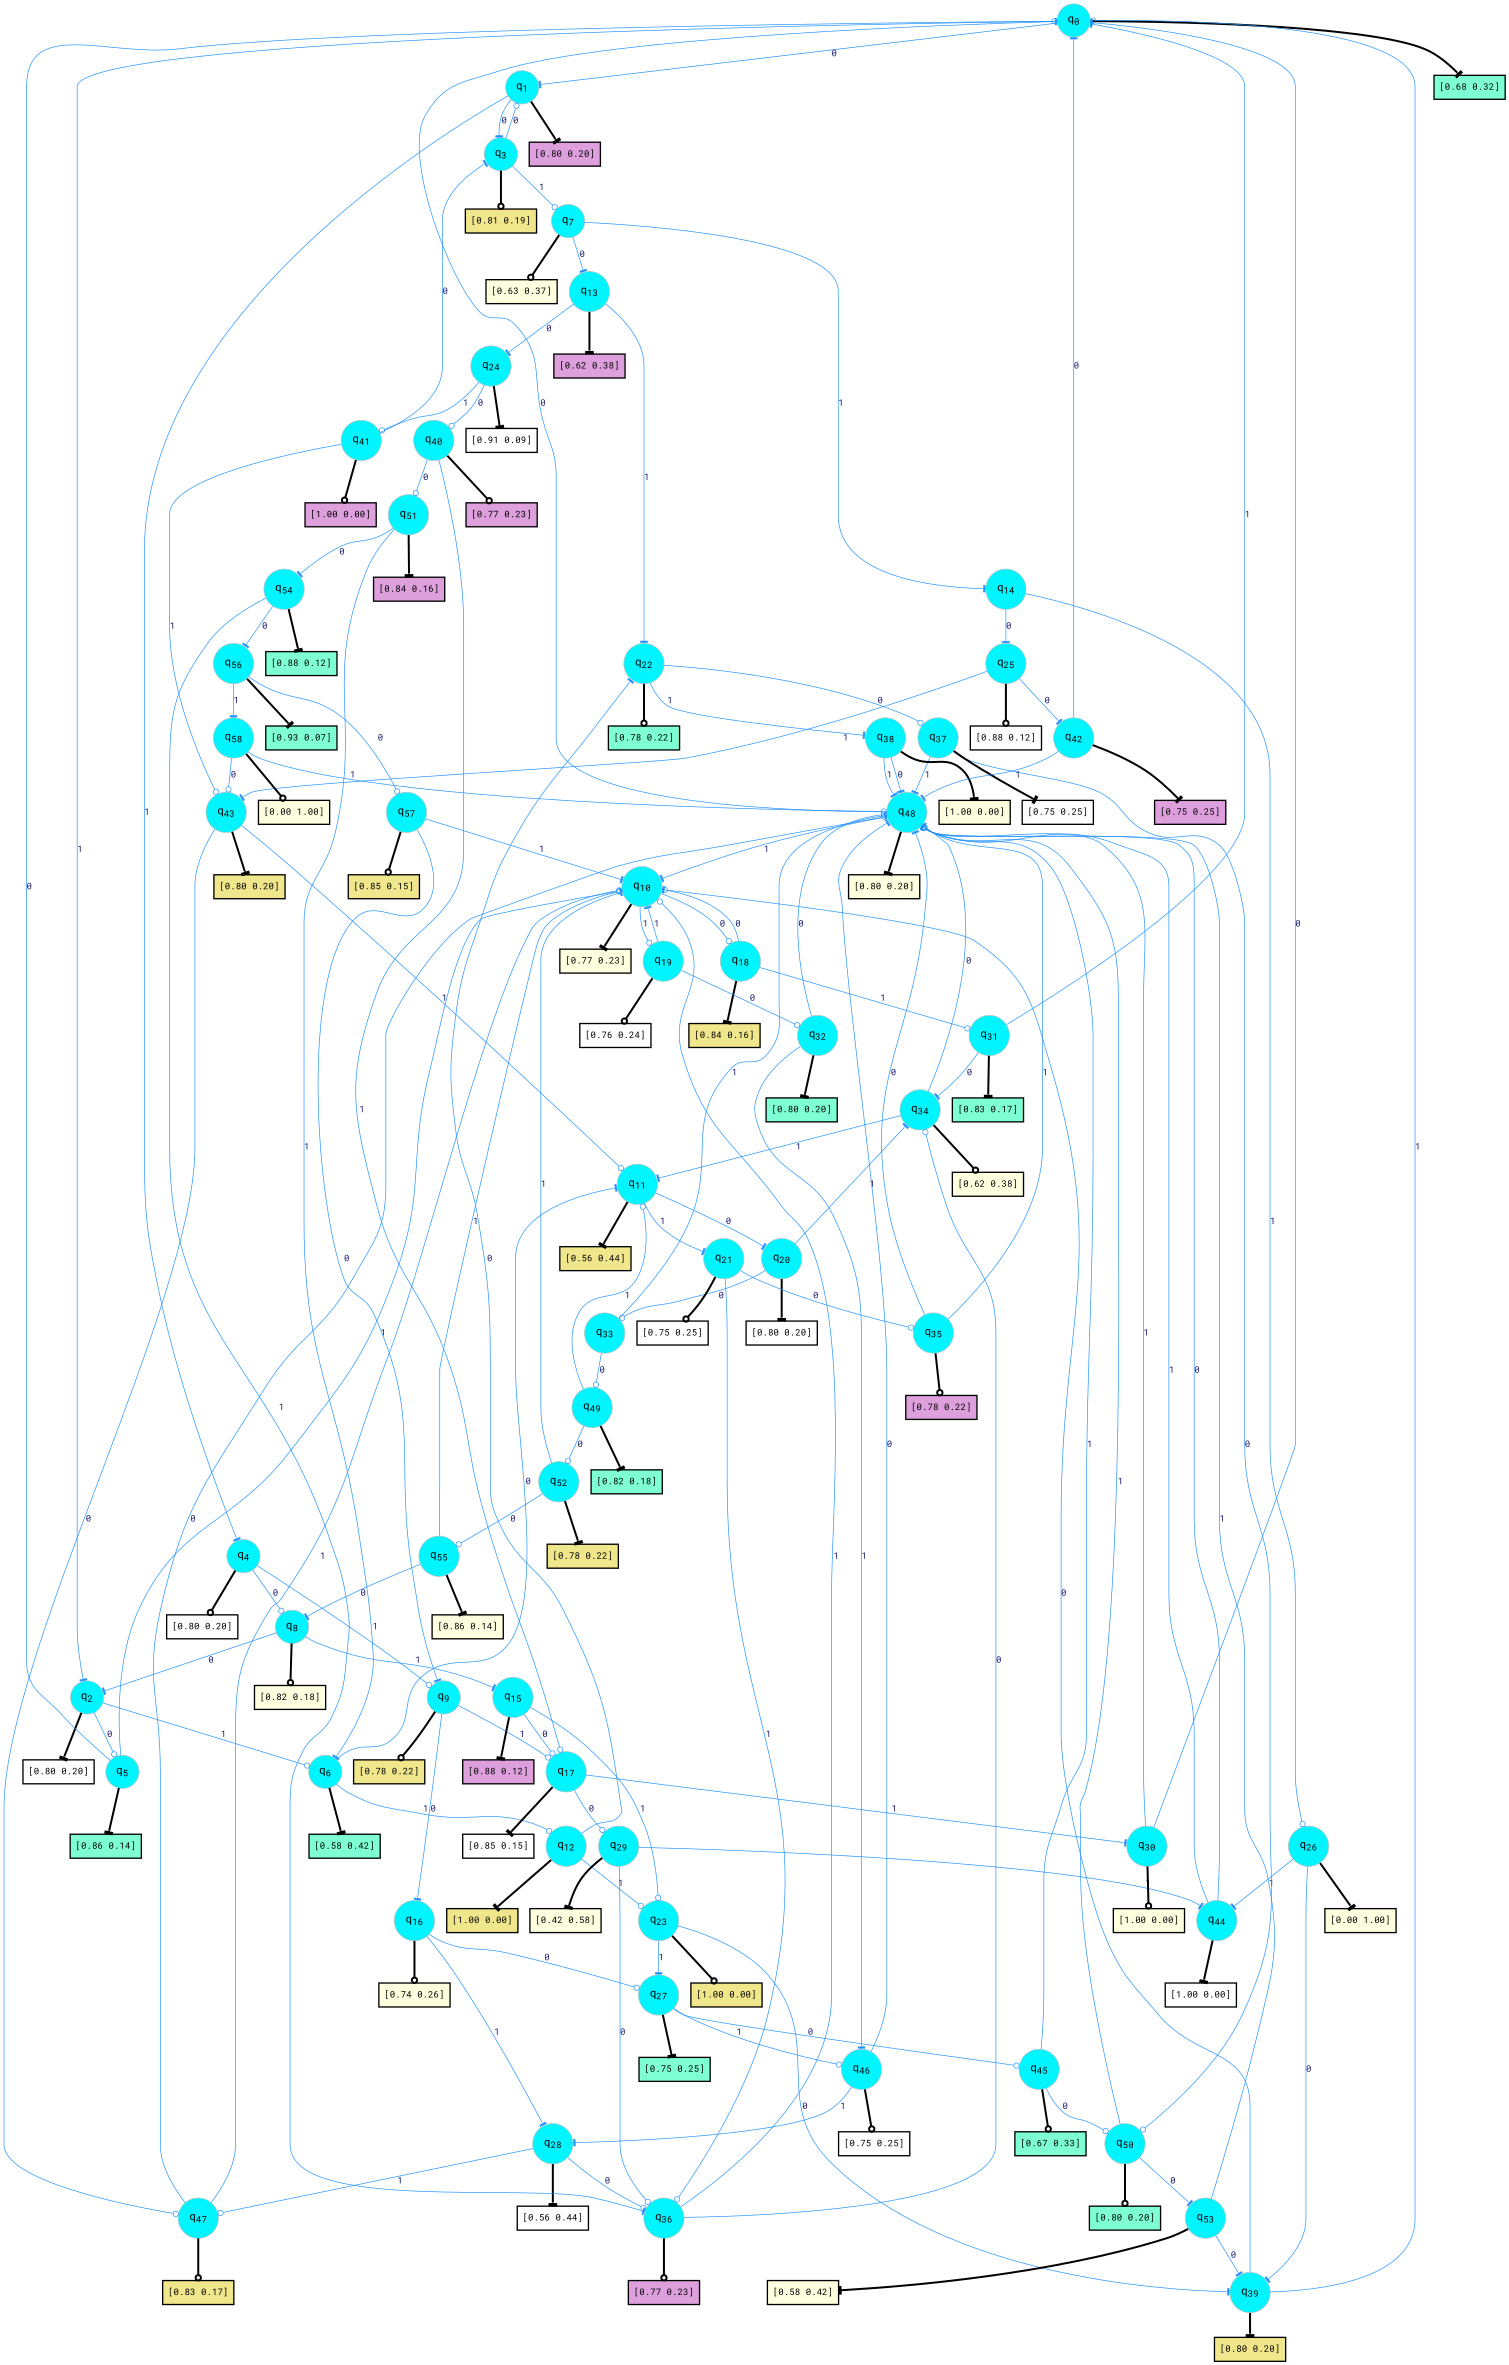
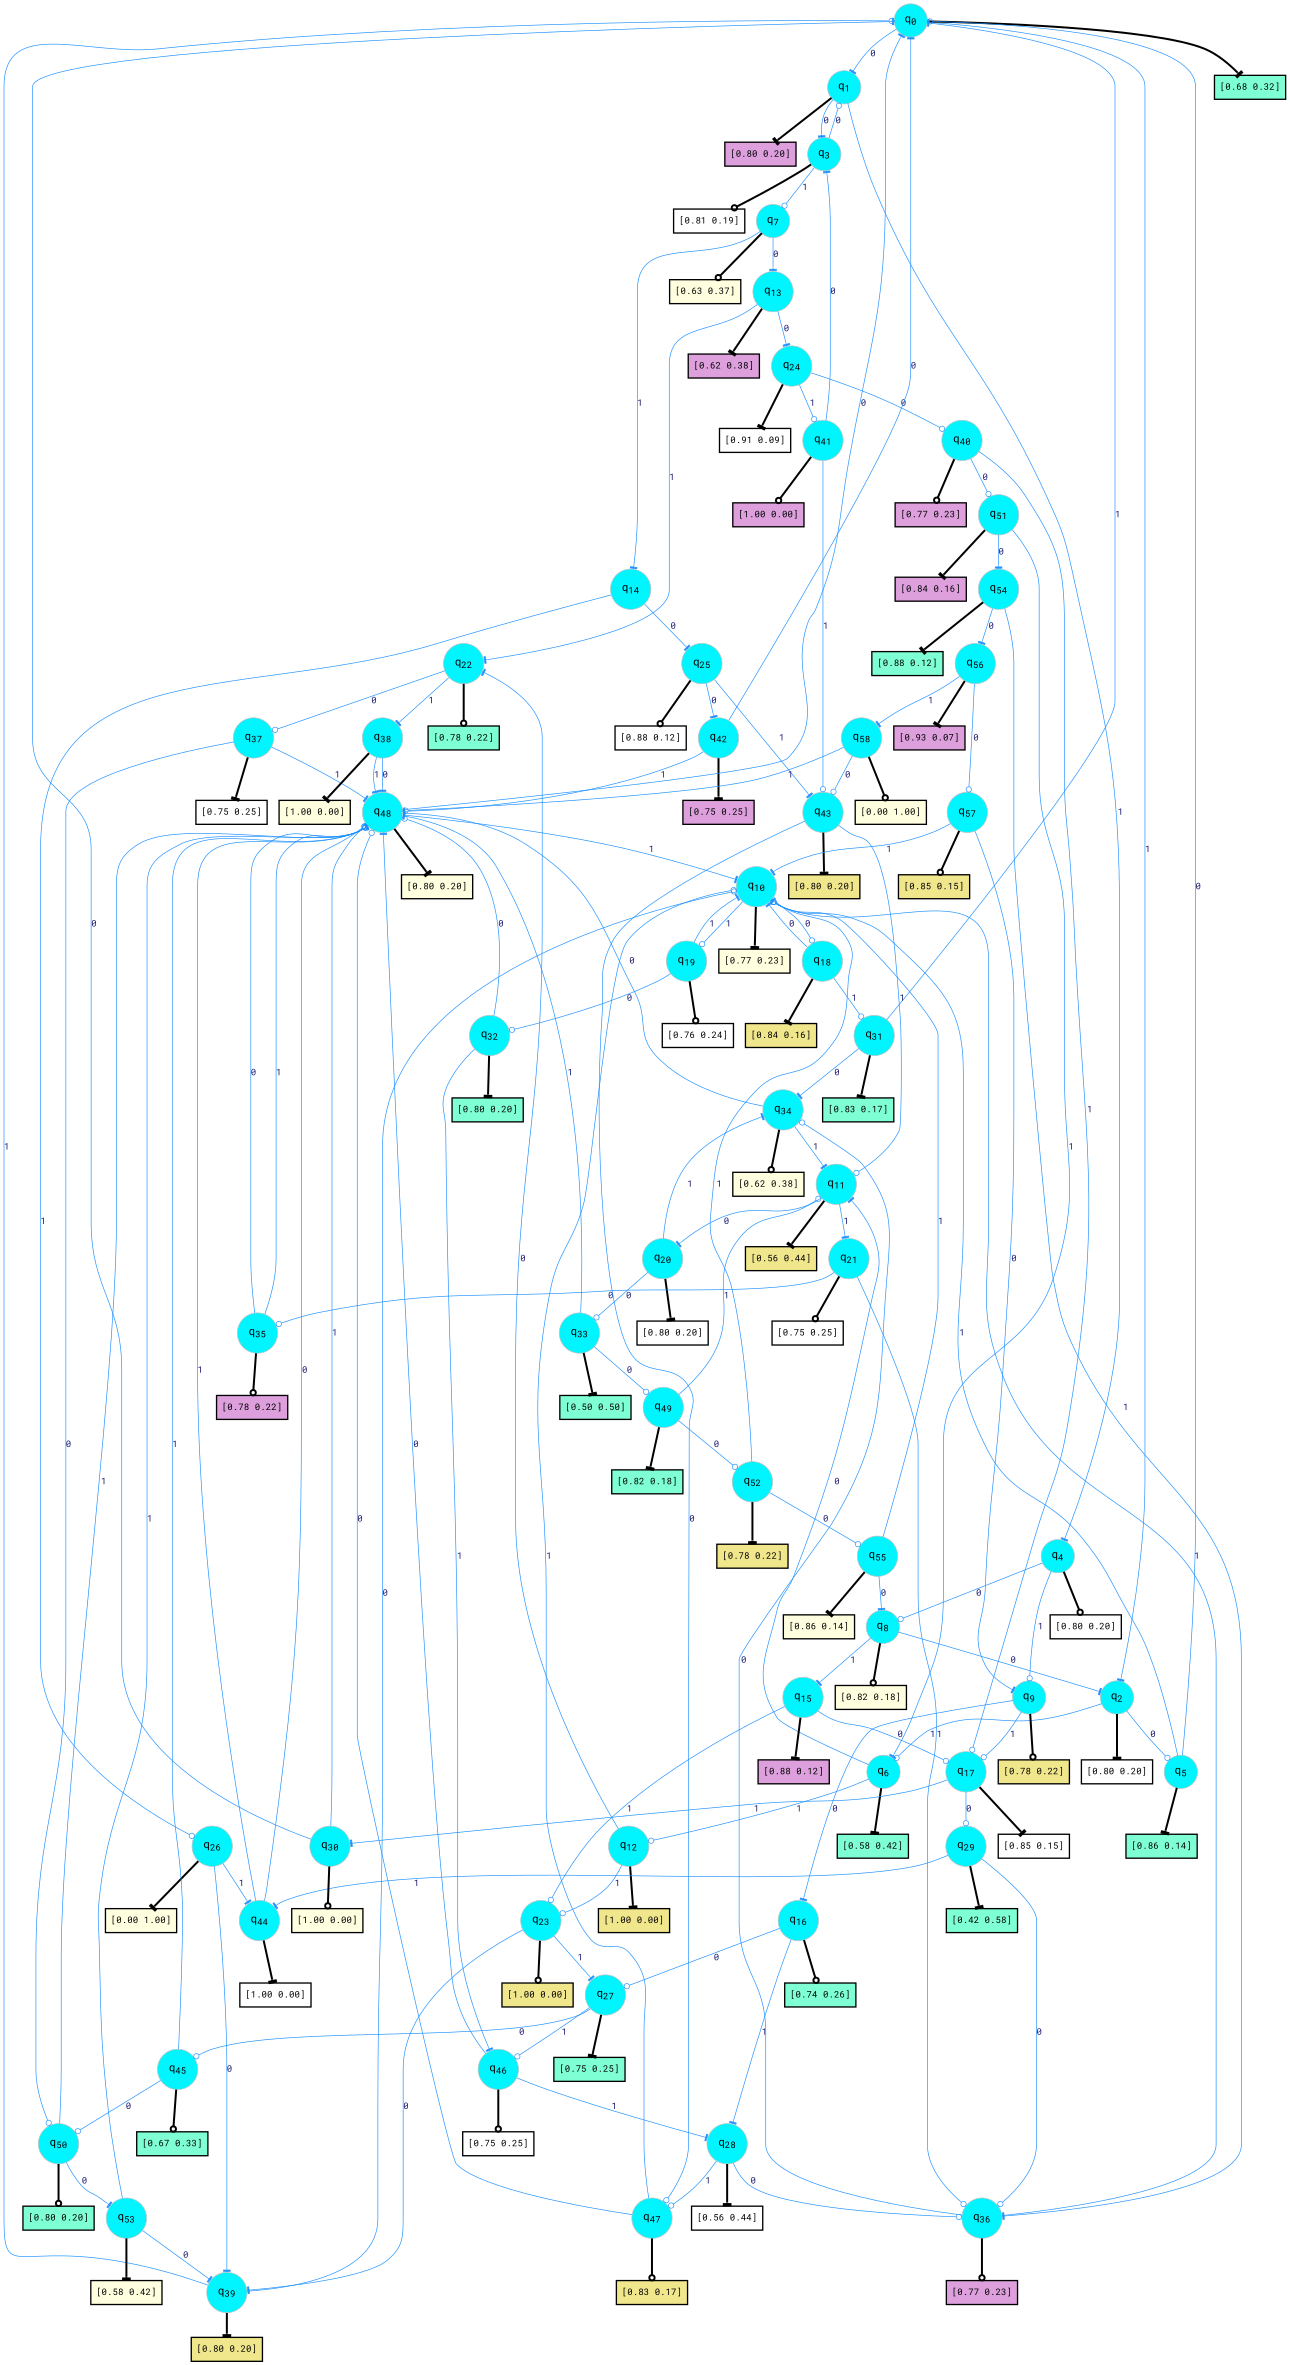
(501, 221) -> (709, 221)
(301, 738) -> (929, 738)
none -> (595, 1407)
(565, 1921) -> (982, 1921)
(414, 1995) -> (820, 1995)
